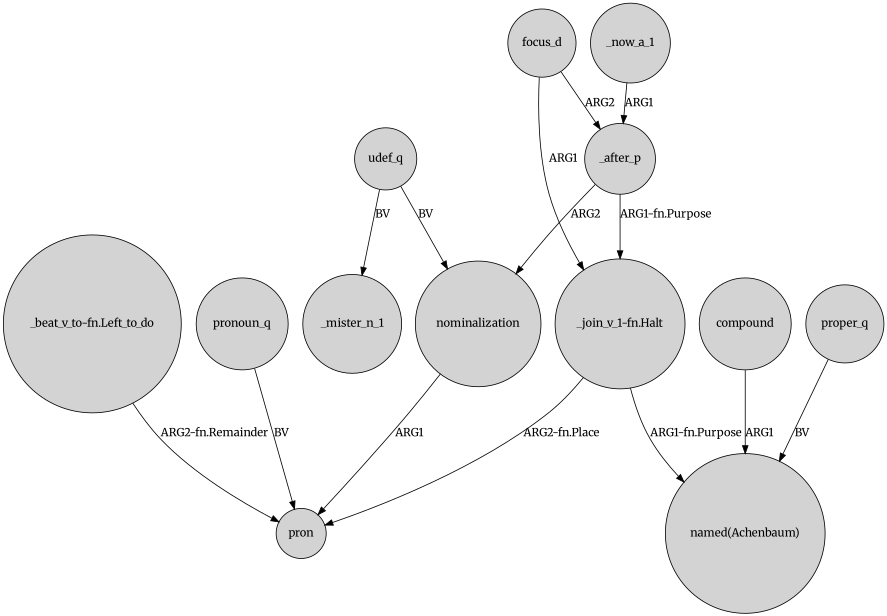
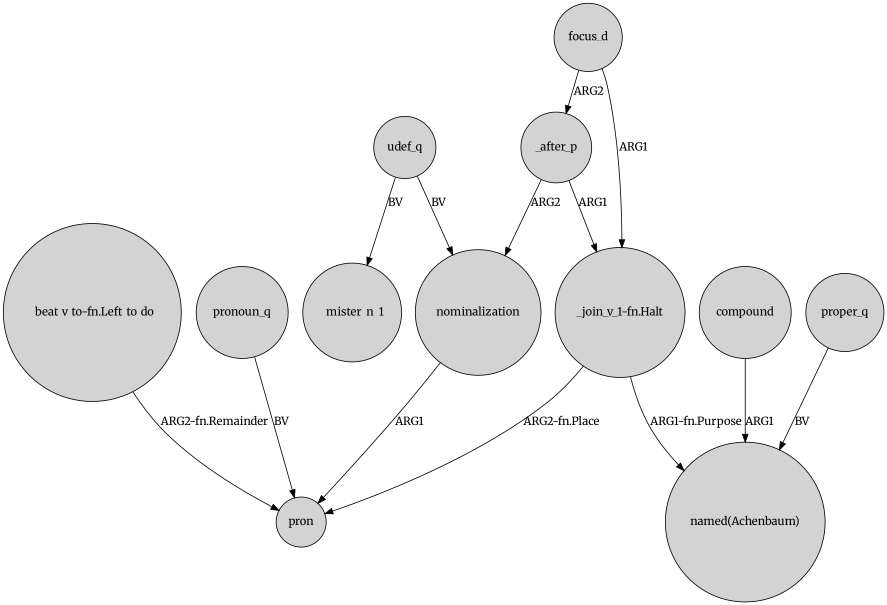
(630, 43) -> none
(666, 214) -> (593, 203)
